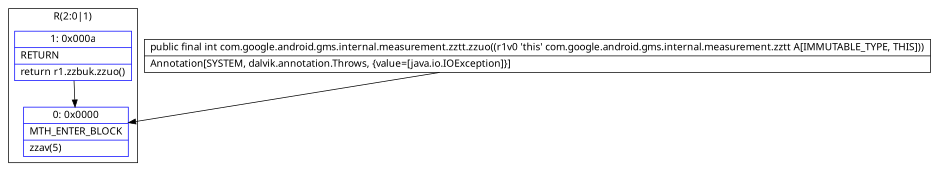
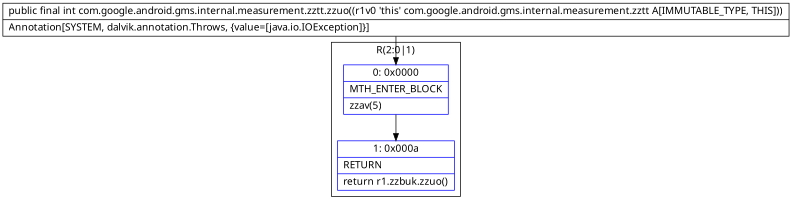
(74, 90) -> (396, 124)
